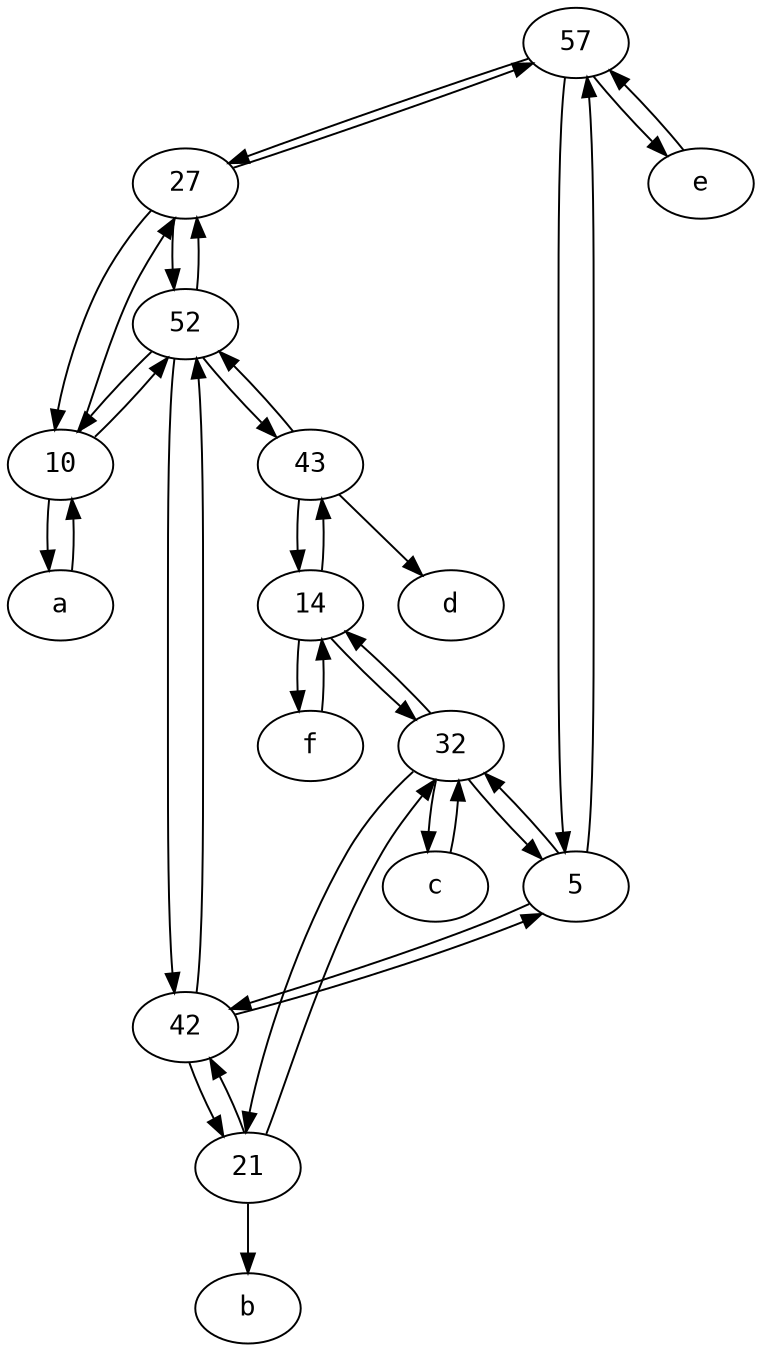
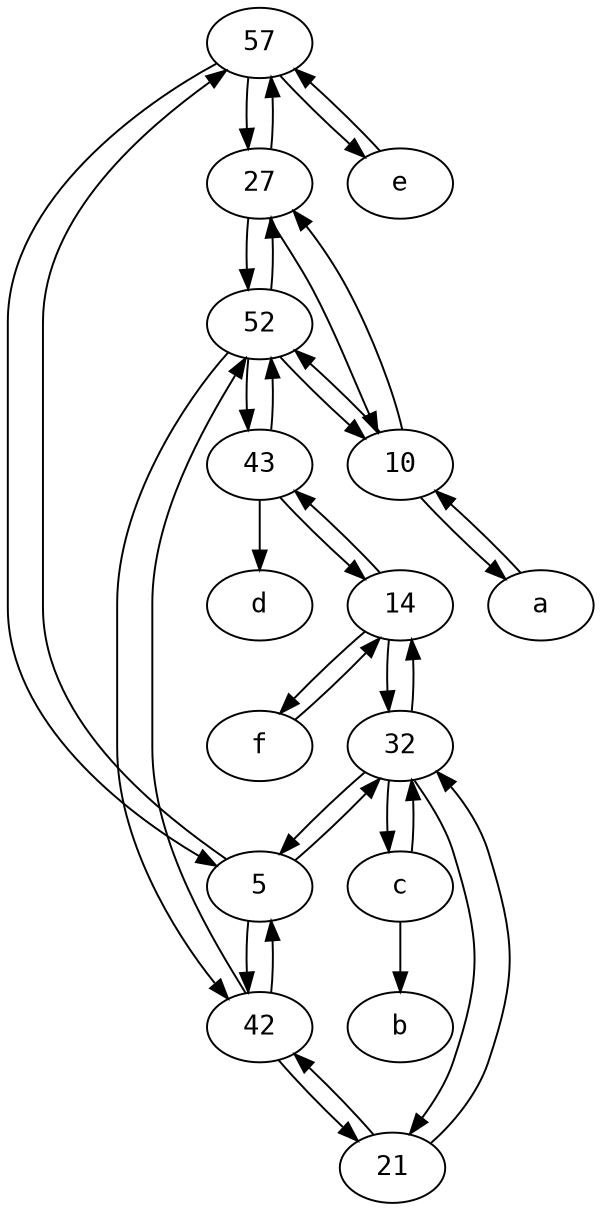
(248, 1228) -> (400, 947)
